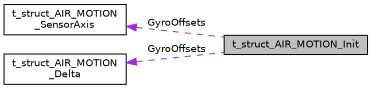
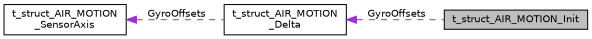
(180, 32) -> (180, 20)
